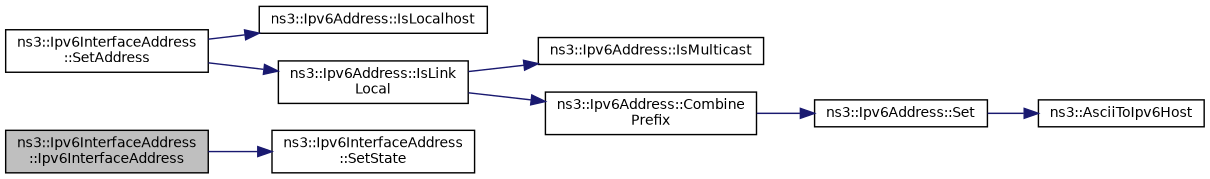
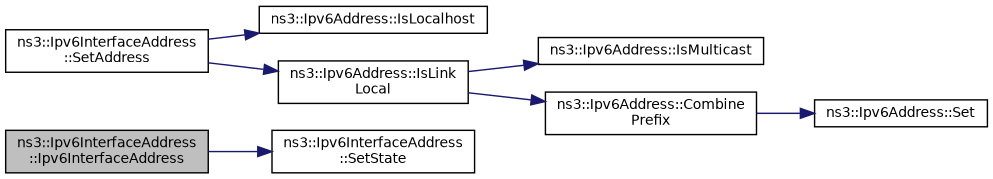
(1121, 113) -> none
